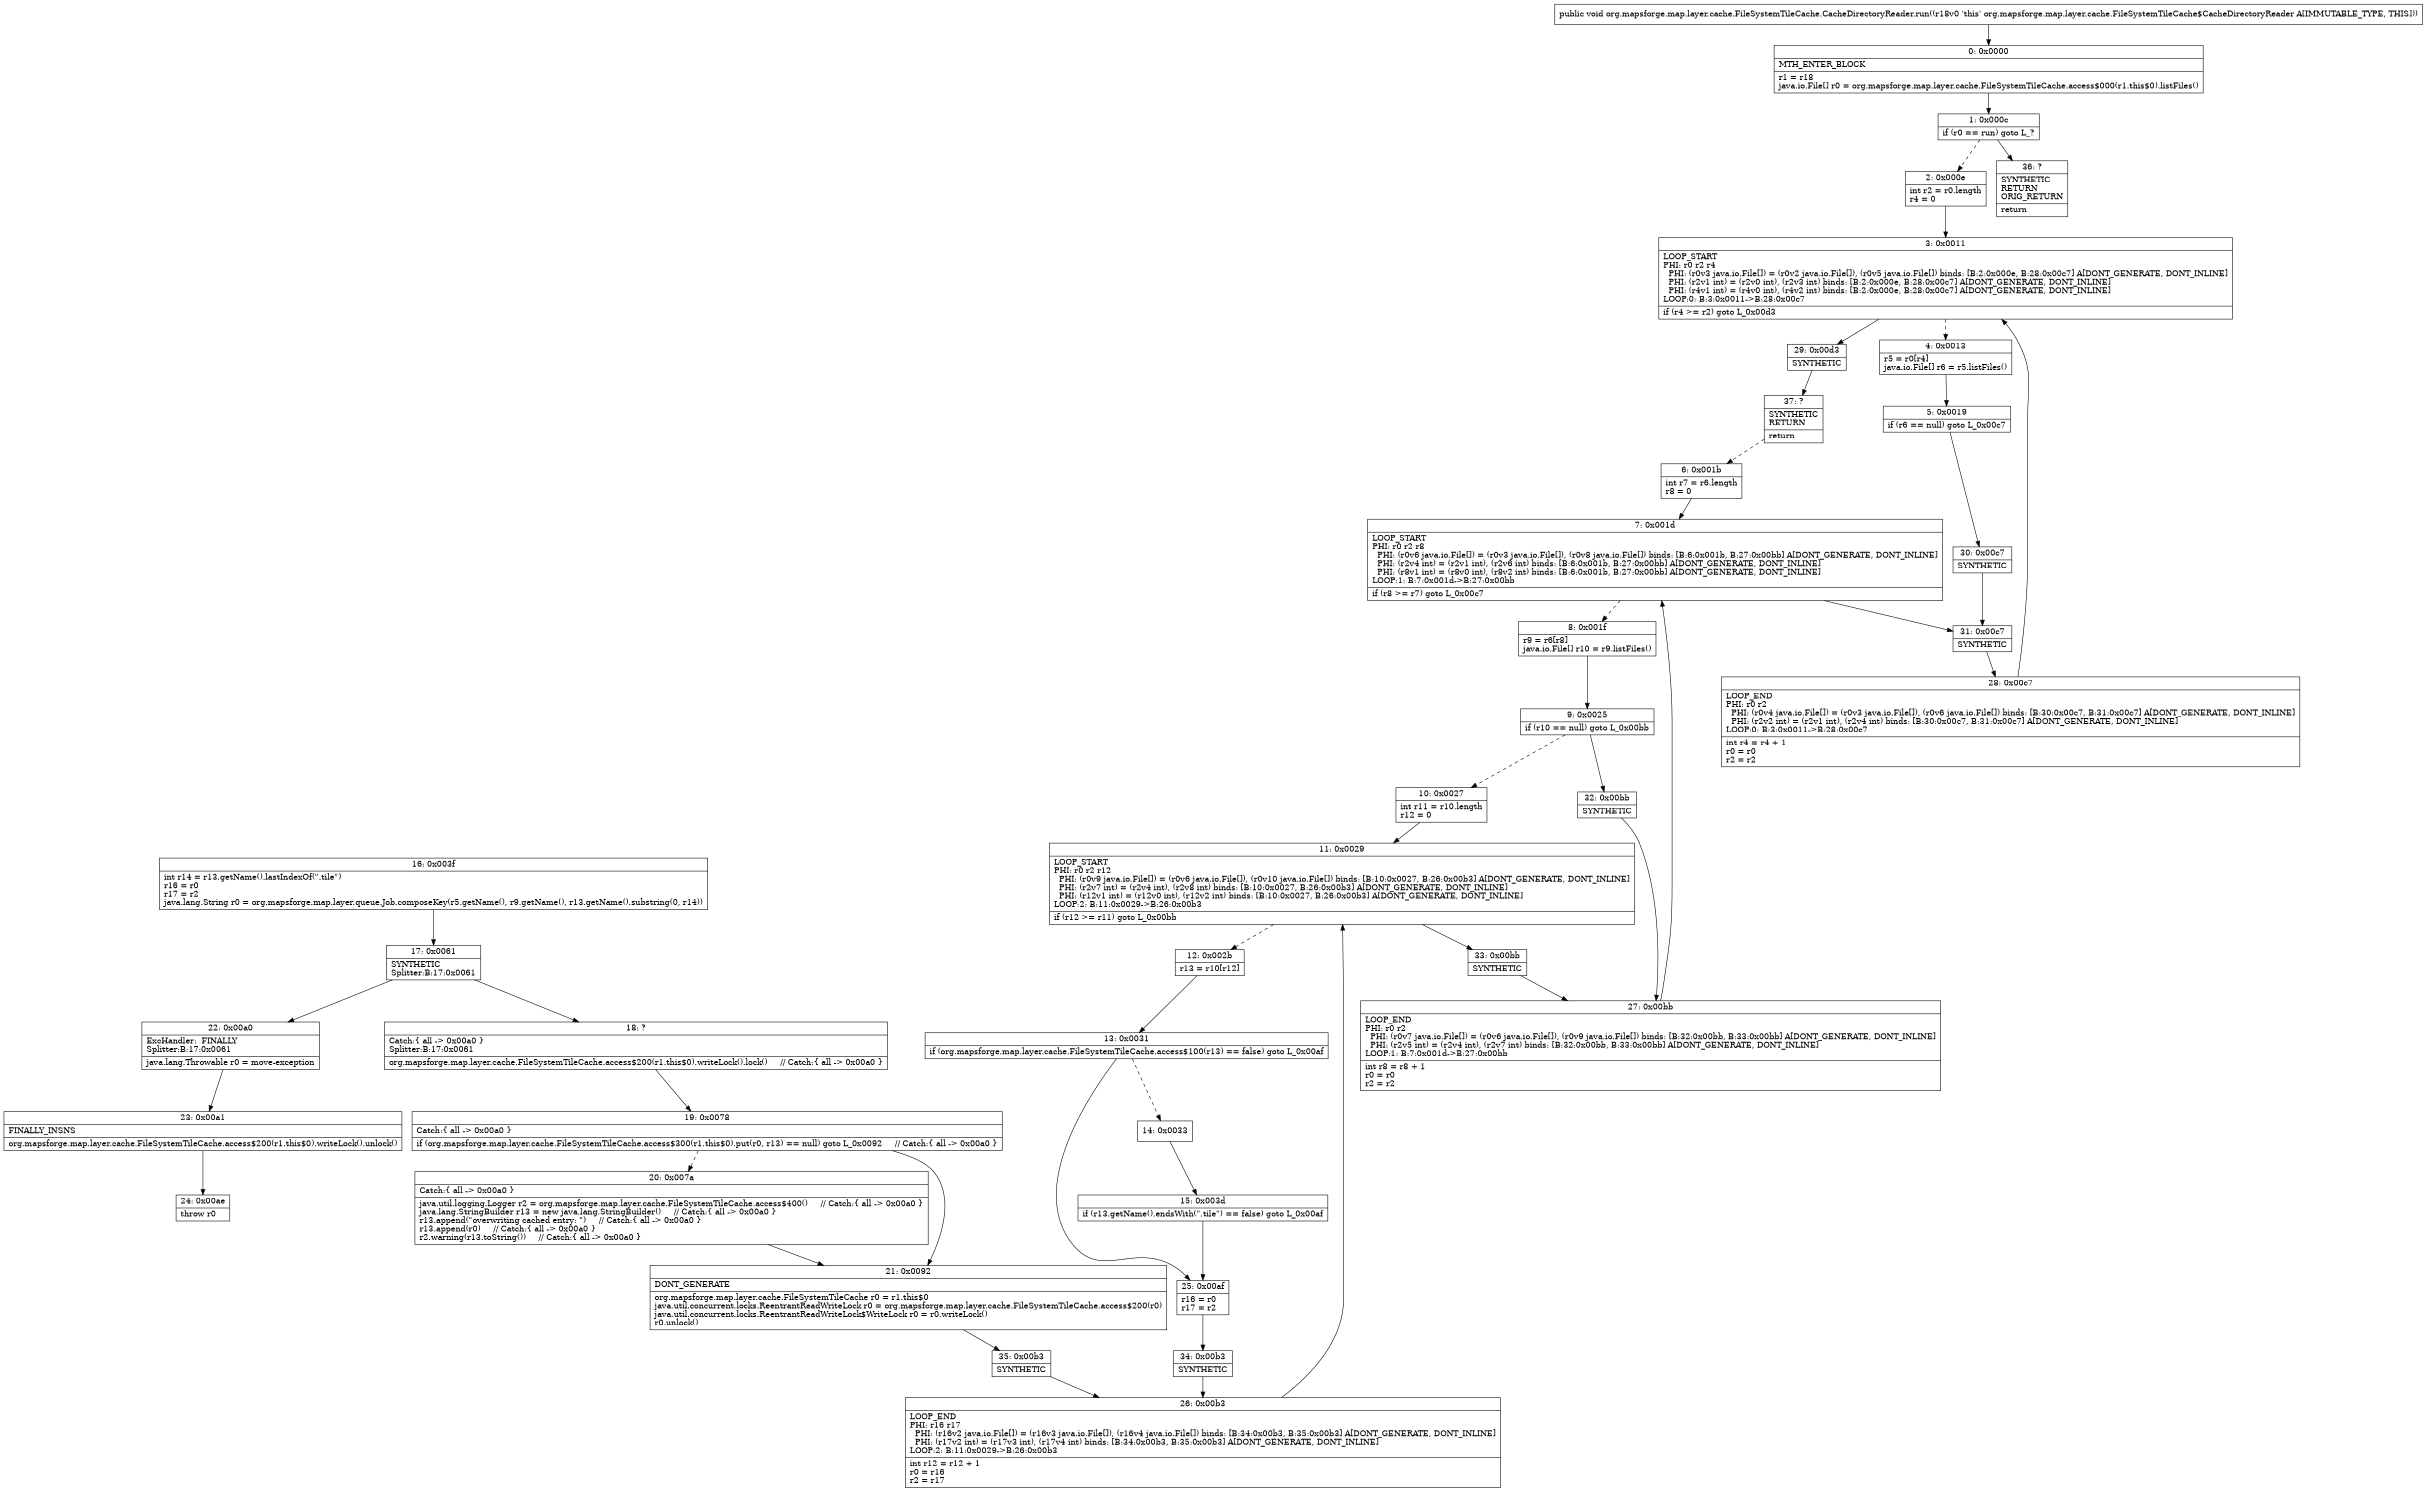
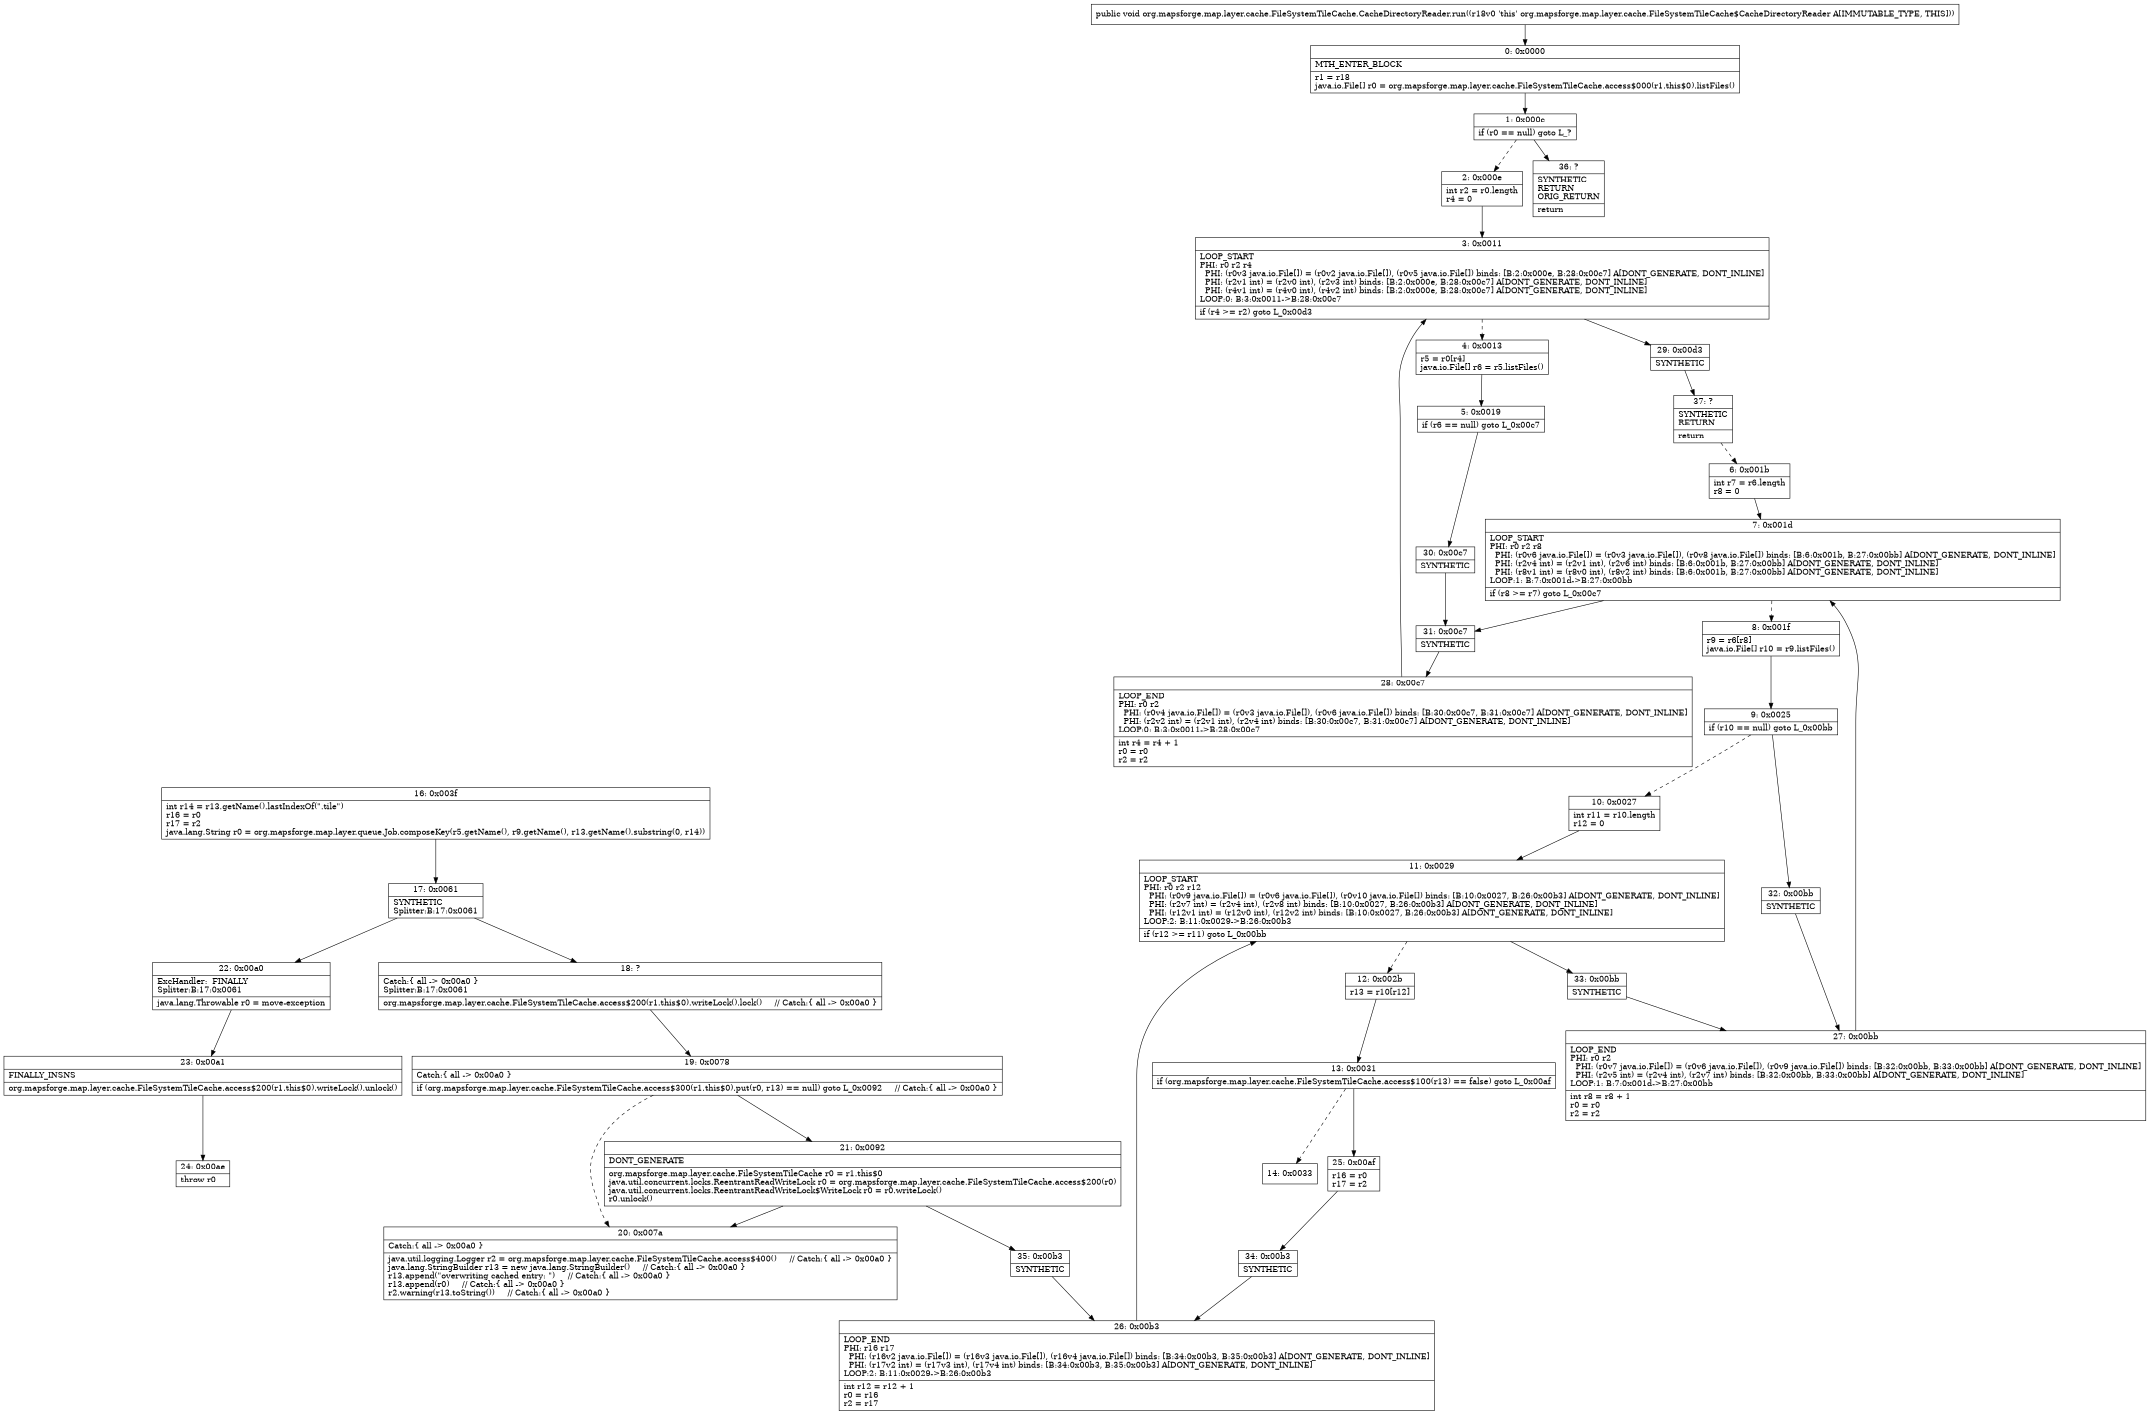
(1989, 133) -> (1525, 133)
(1203, 1208) -> none
(793, 1254) -> (759, 1215)
